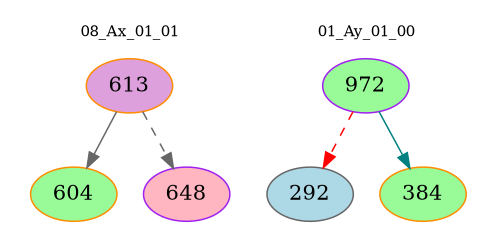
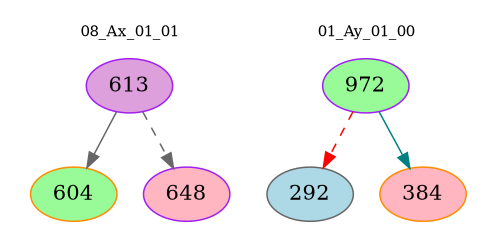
(129, 86) -> (129, 86)
(423, 194) -> (423, 194)
